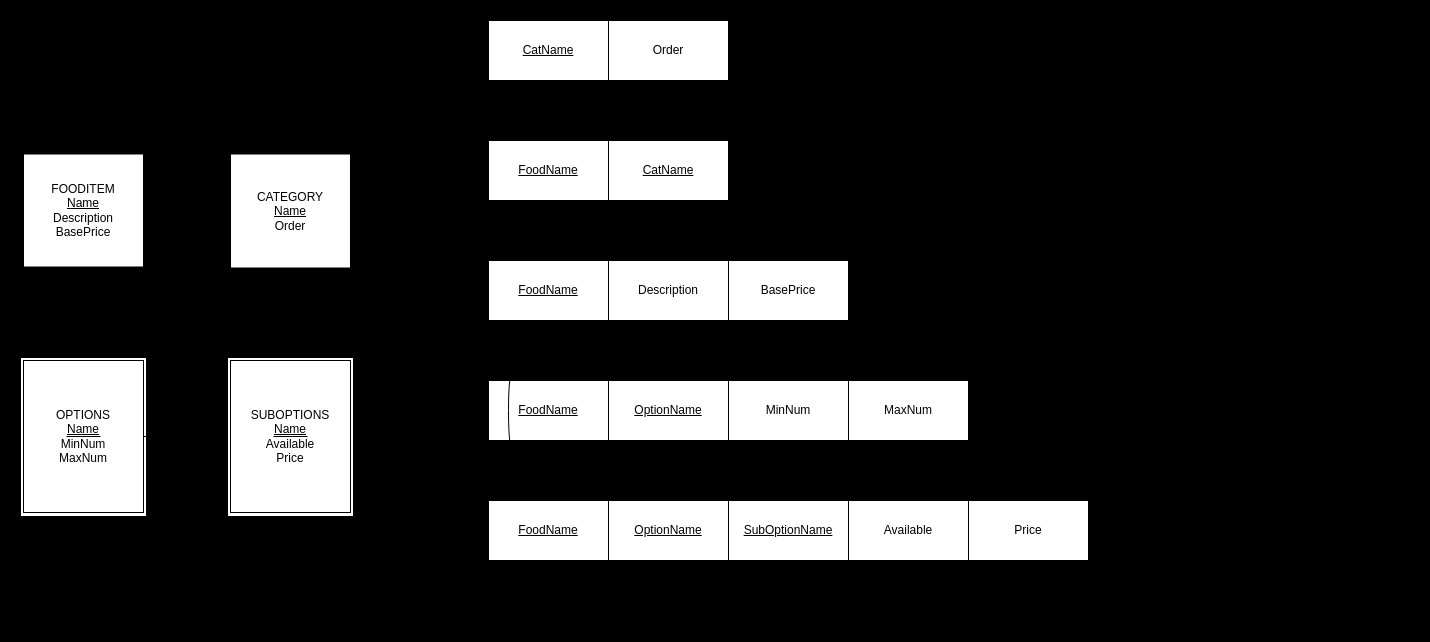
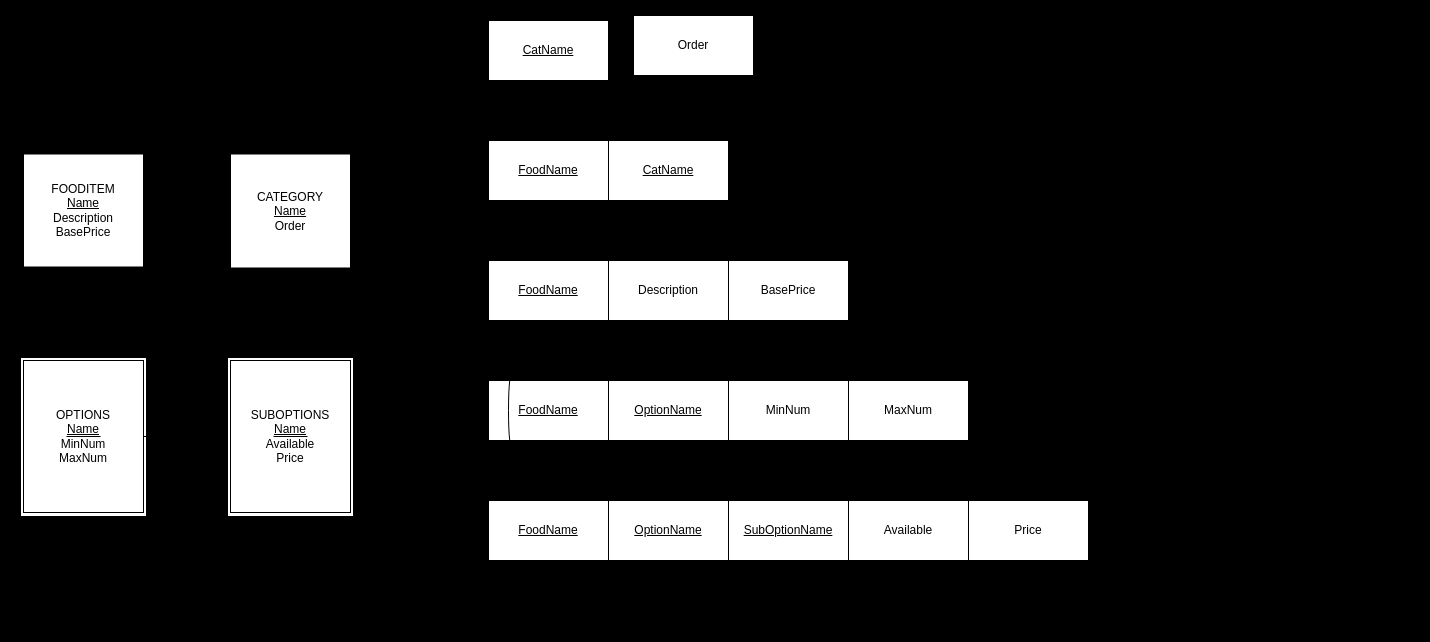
(669, 51) -> (694, 46)
